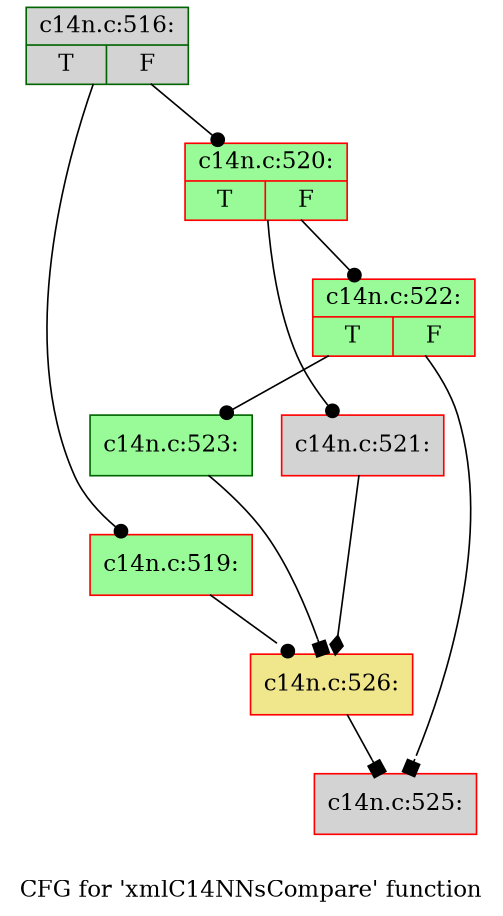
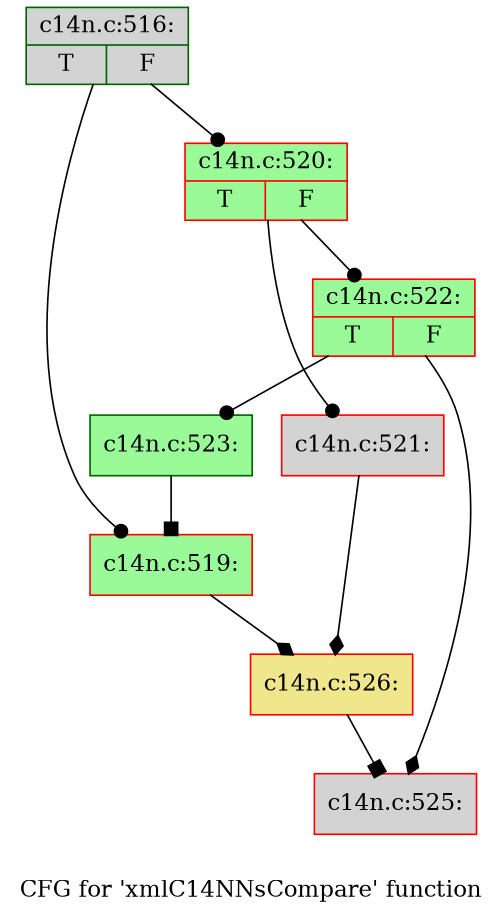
(275, 549) -> (171, 497)
(468, 554) -> (468, 554)
(243, 619) -> (243, 619)
